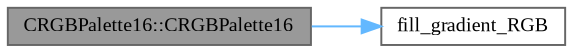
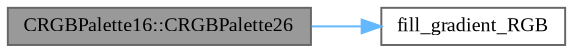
(159, 26) -> (159, 26)
